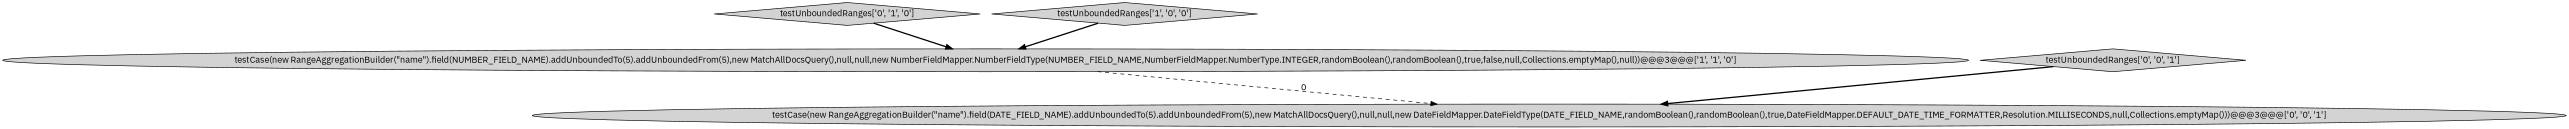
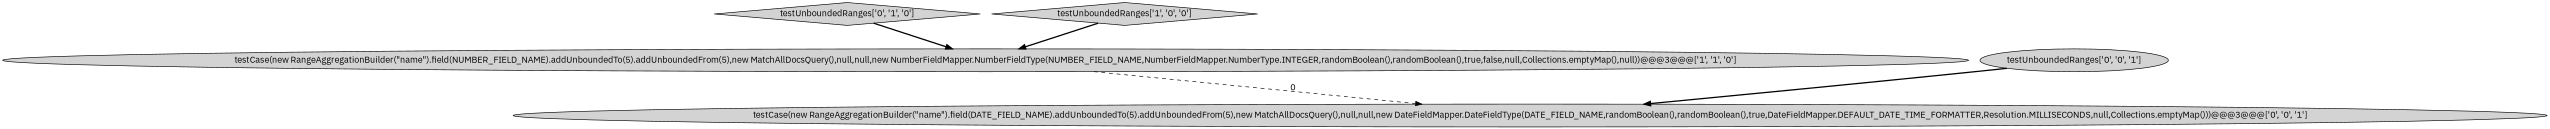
(2113, 60) -> (2074, 60)
